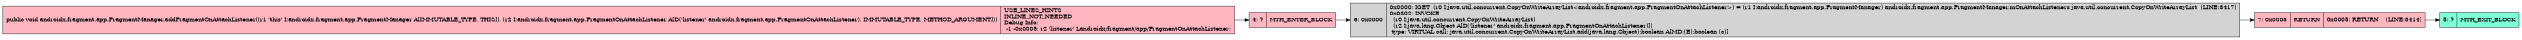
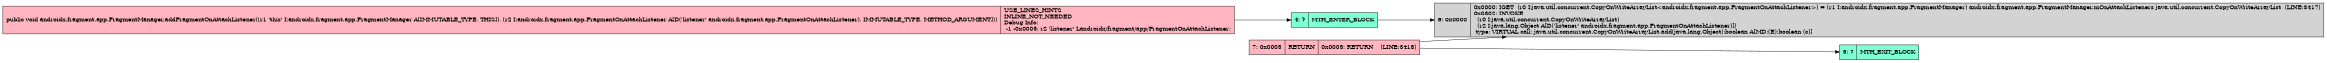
(1292, 20) -> (1334, 20)
(2245, 20) -> (1461, 39)
(2374, 20) -> (1369, 47)
